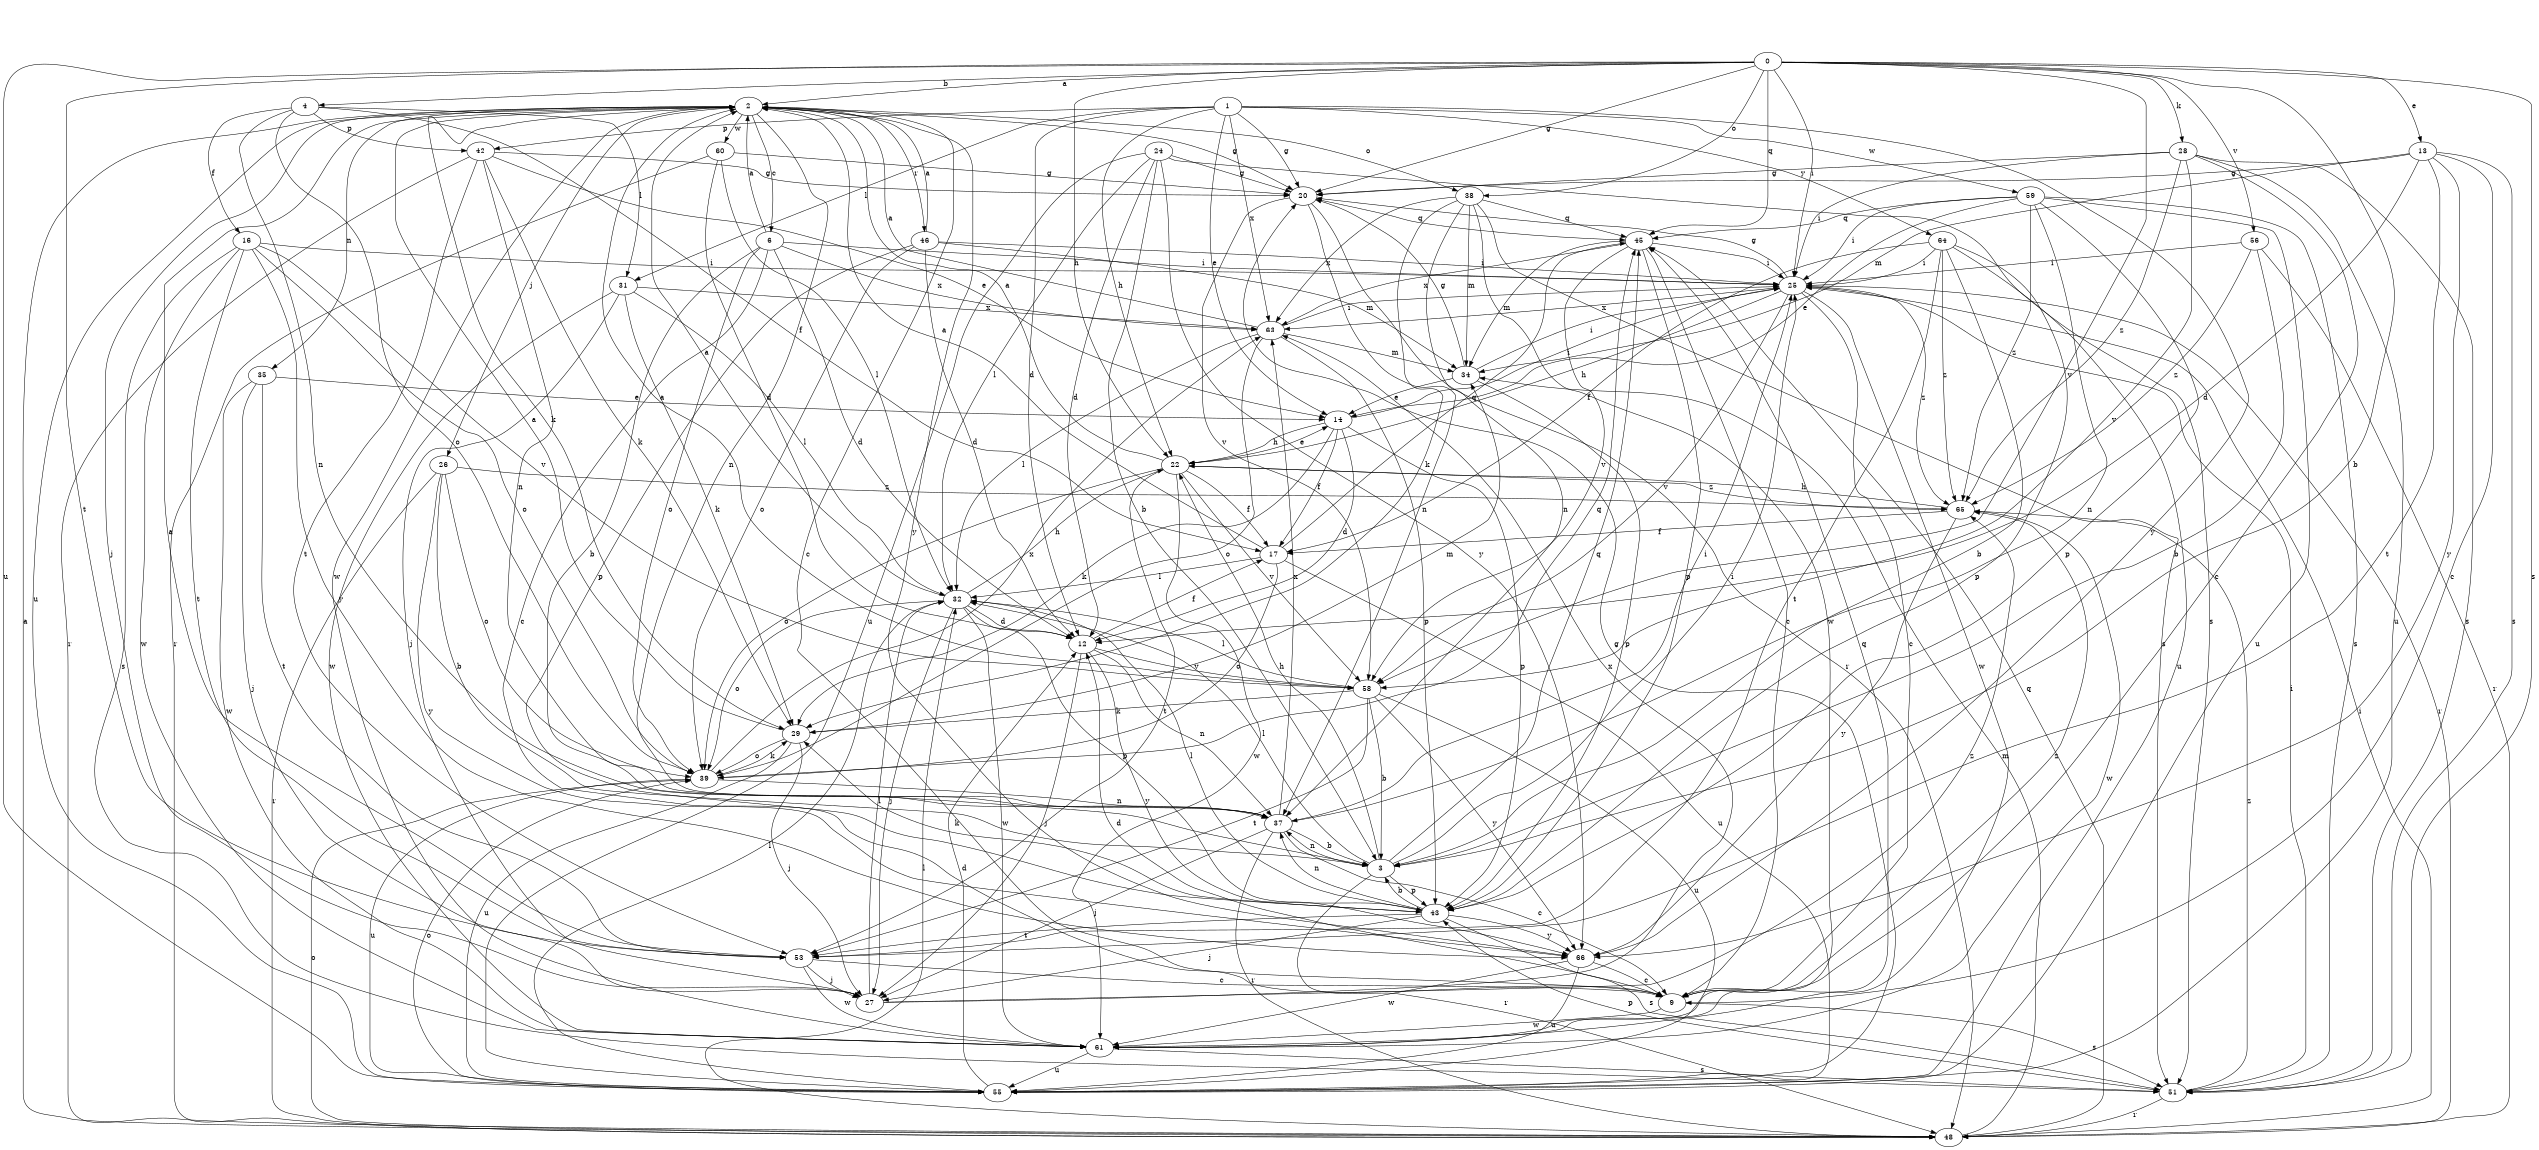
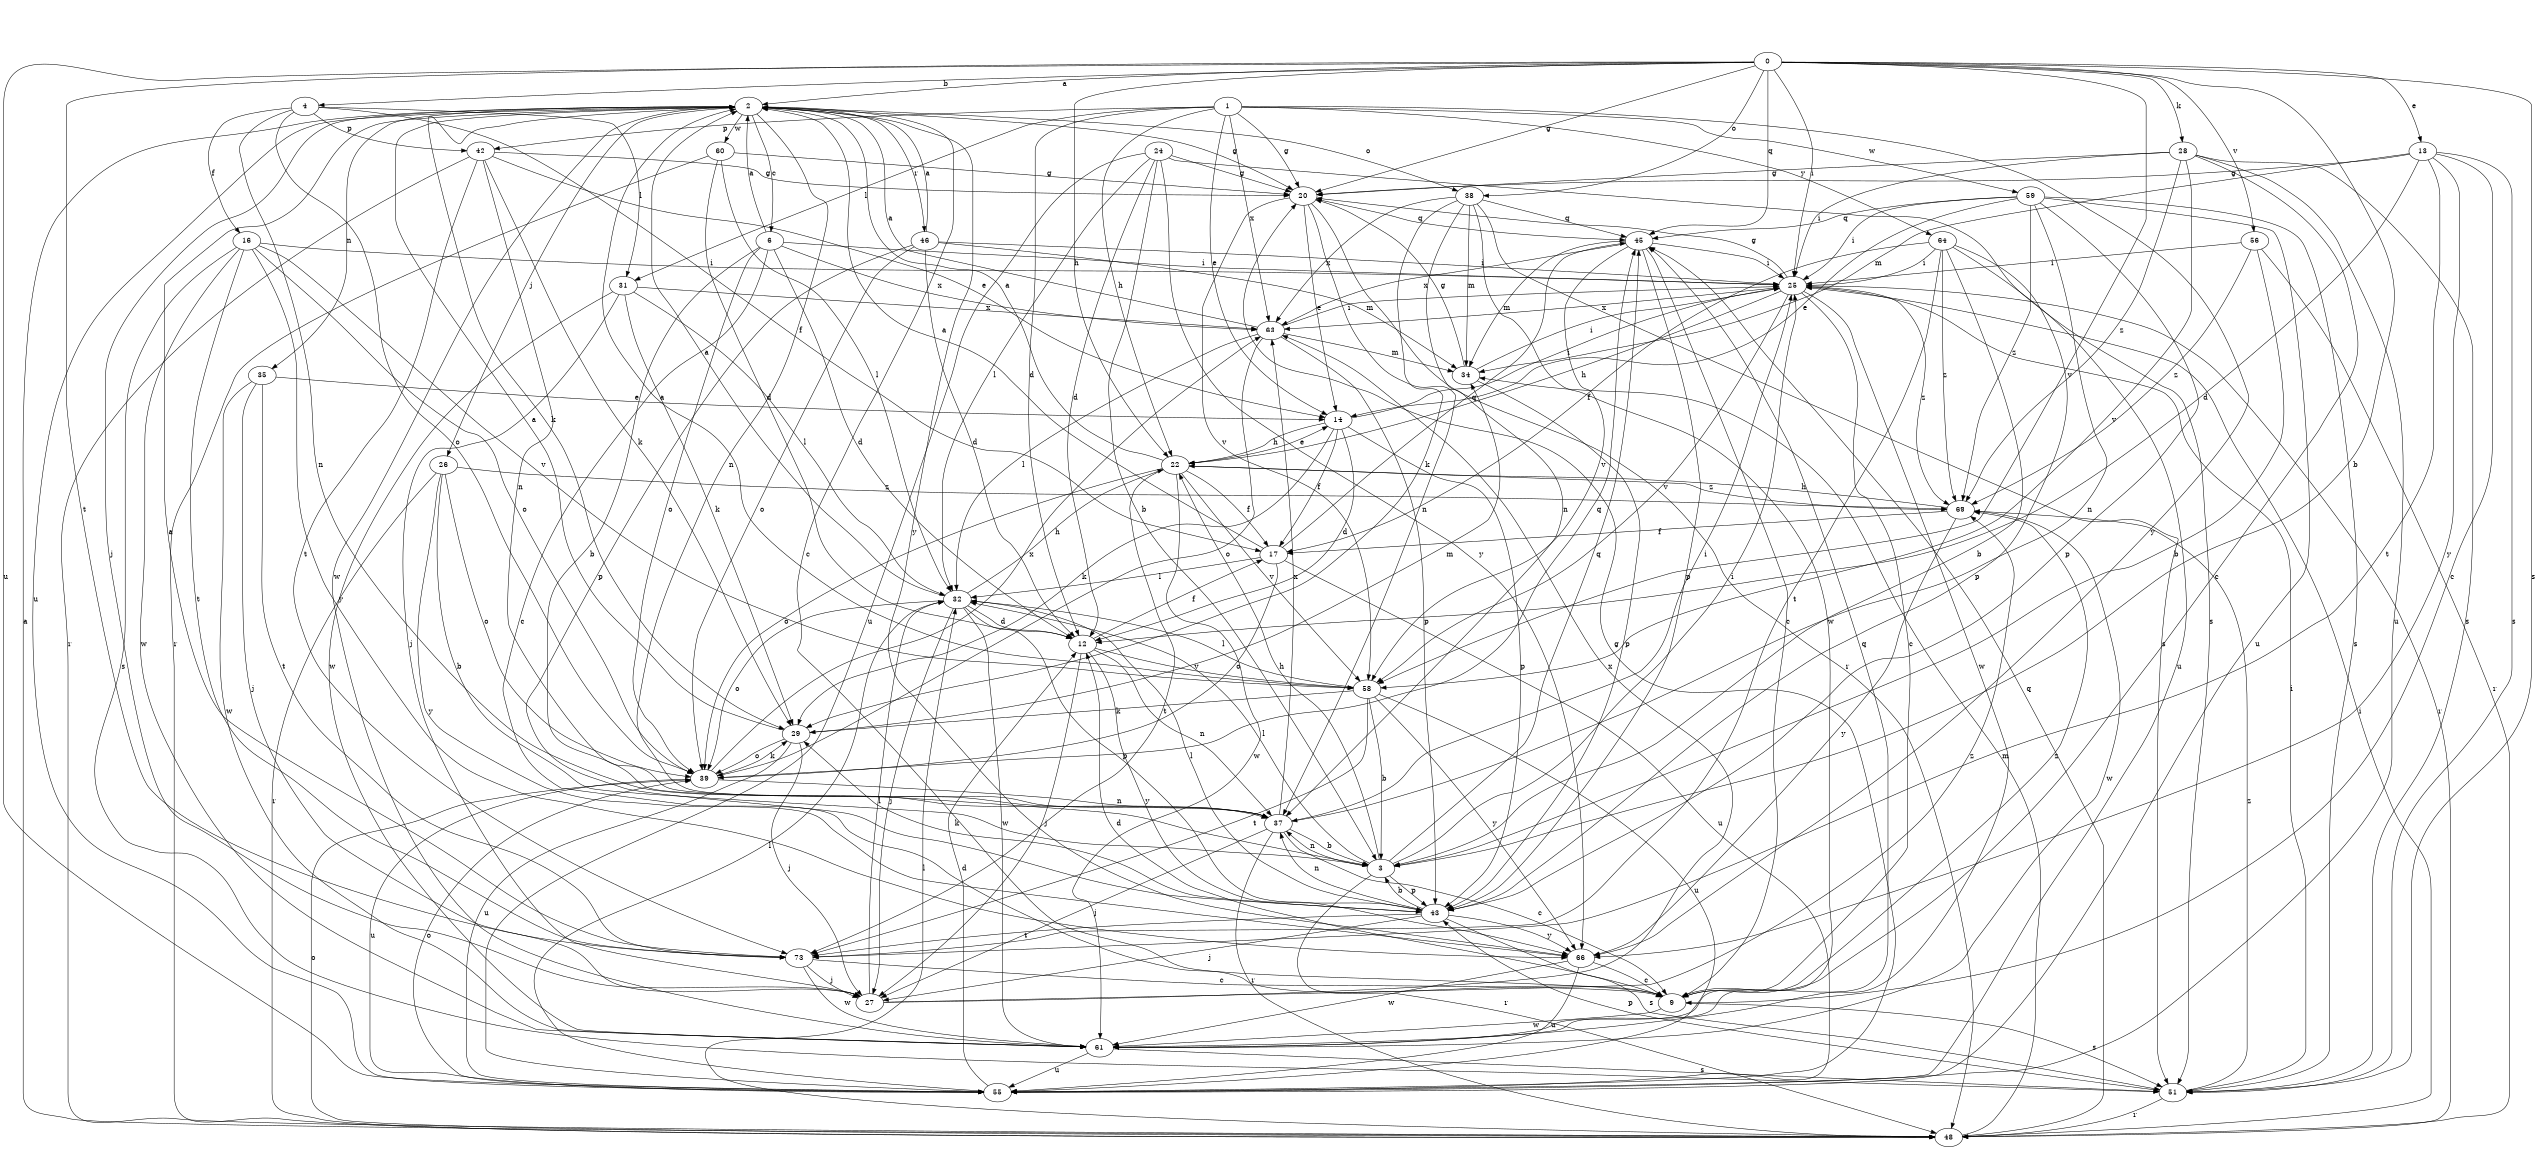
(1402, 391) -> (1315, 301)
(1961, 510) -> (1961, 510)
(799, 958) -> (799, 958)
